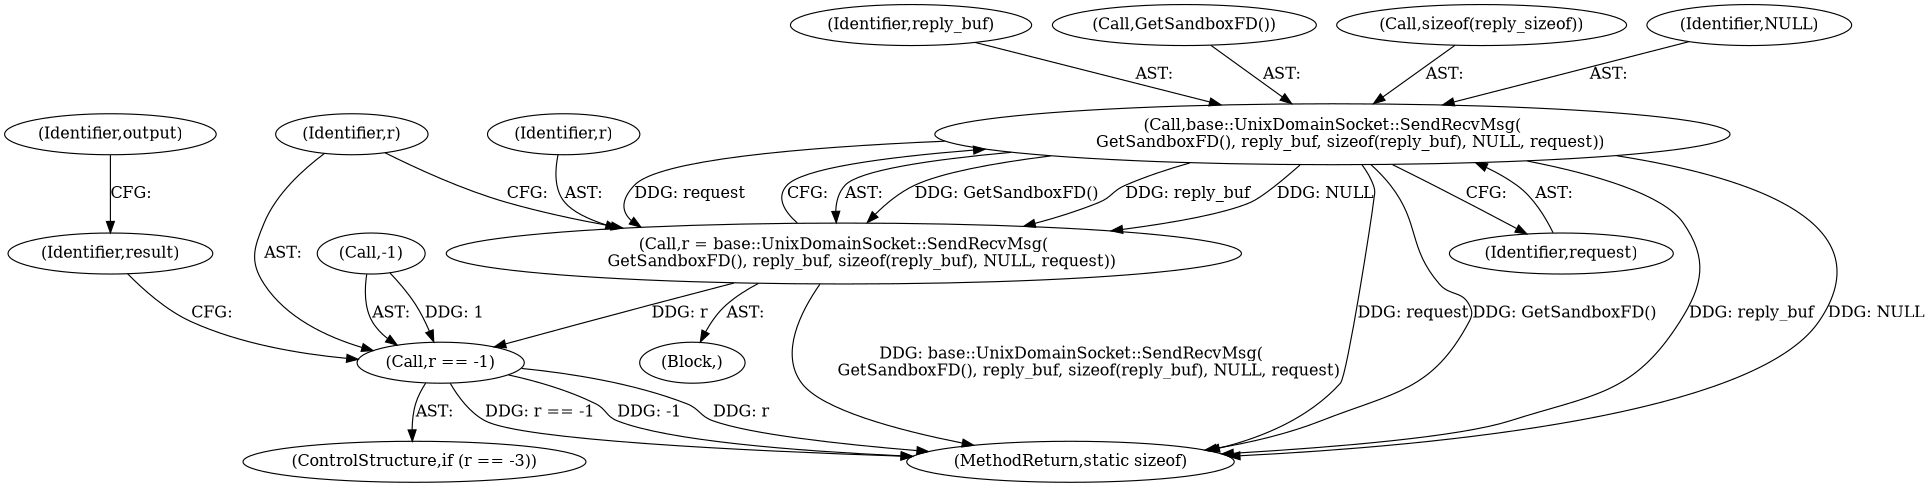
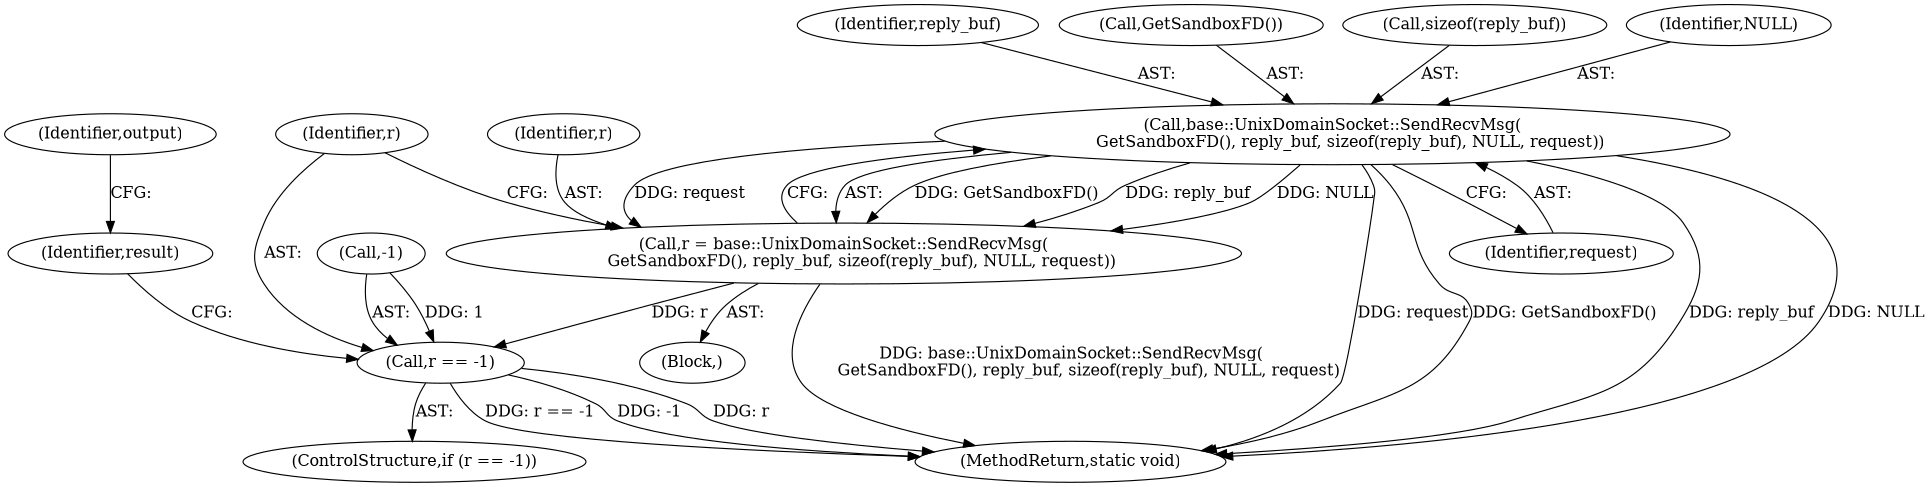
(1482, 25) -> (1475, 25)
(414, 462) -> (414, 462)
(1070, 462) -> (1070, 462)
